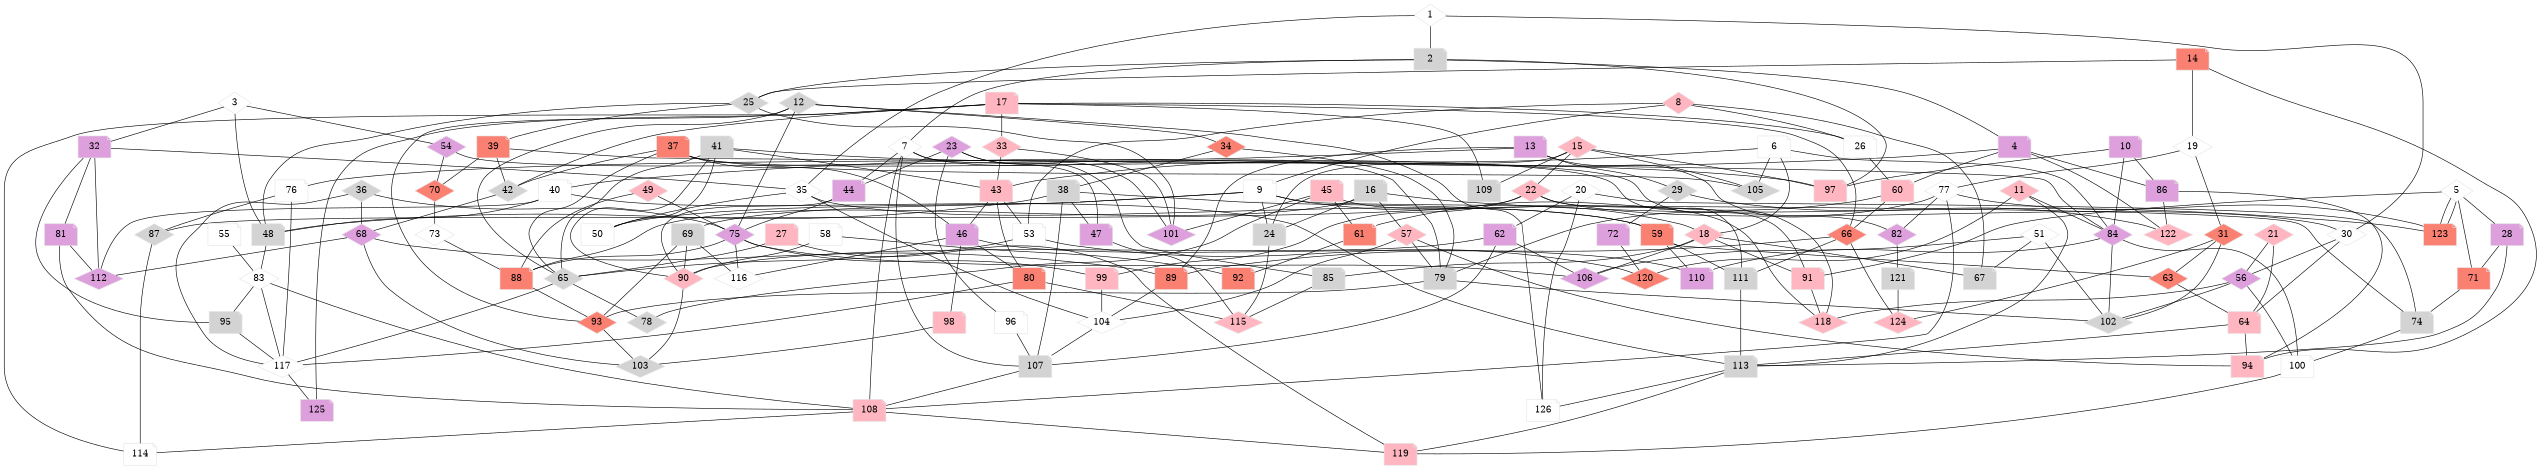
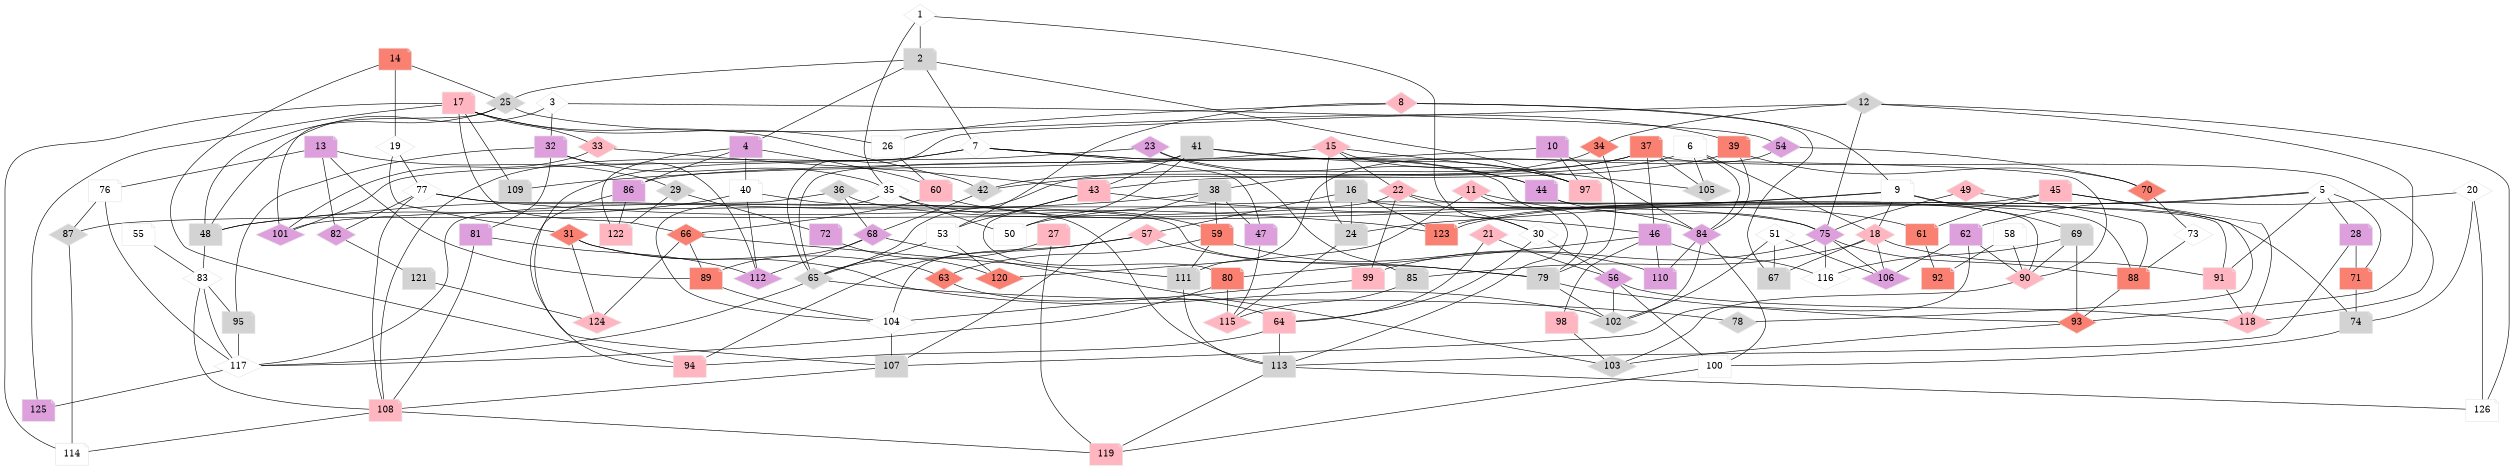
(2168, 235) -> (616, 235)
(1011, 323) -> none
